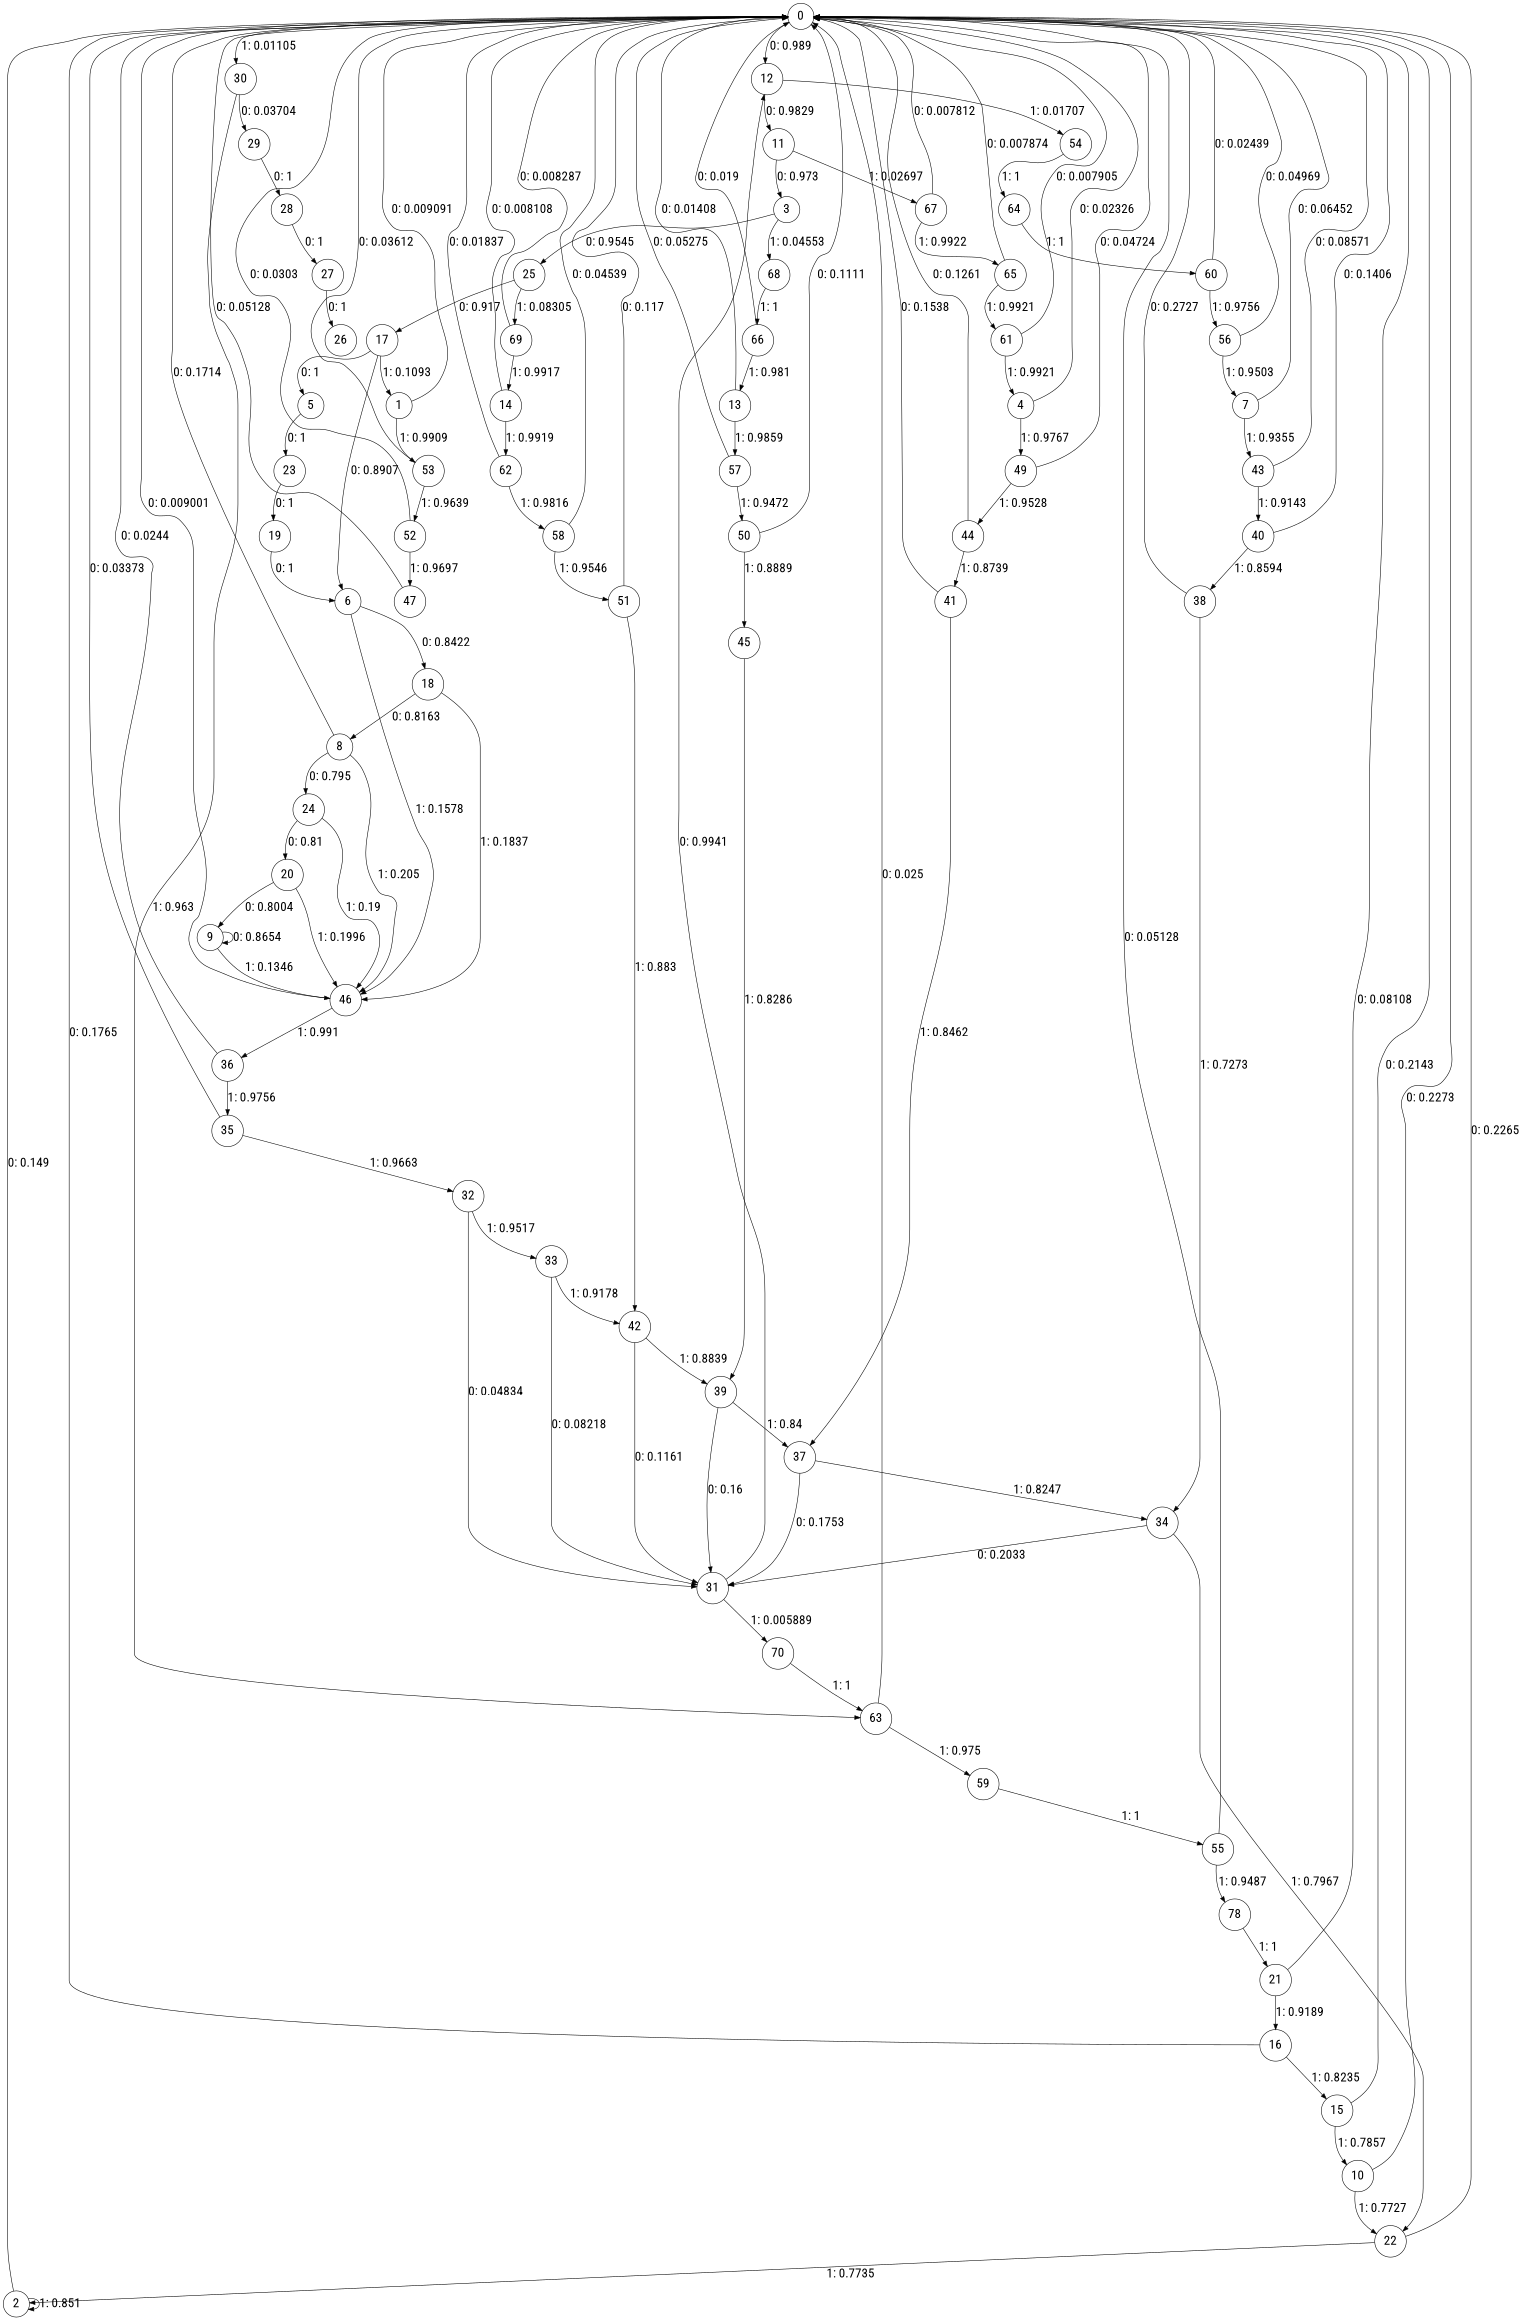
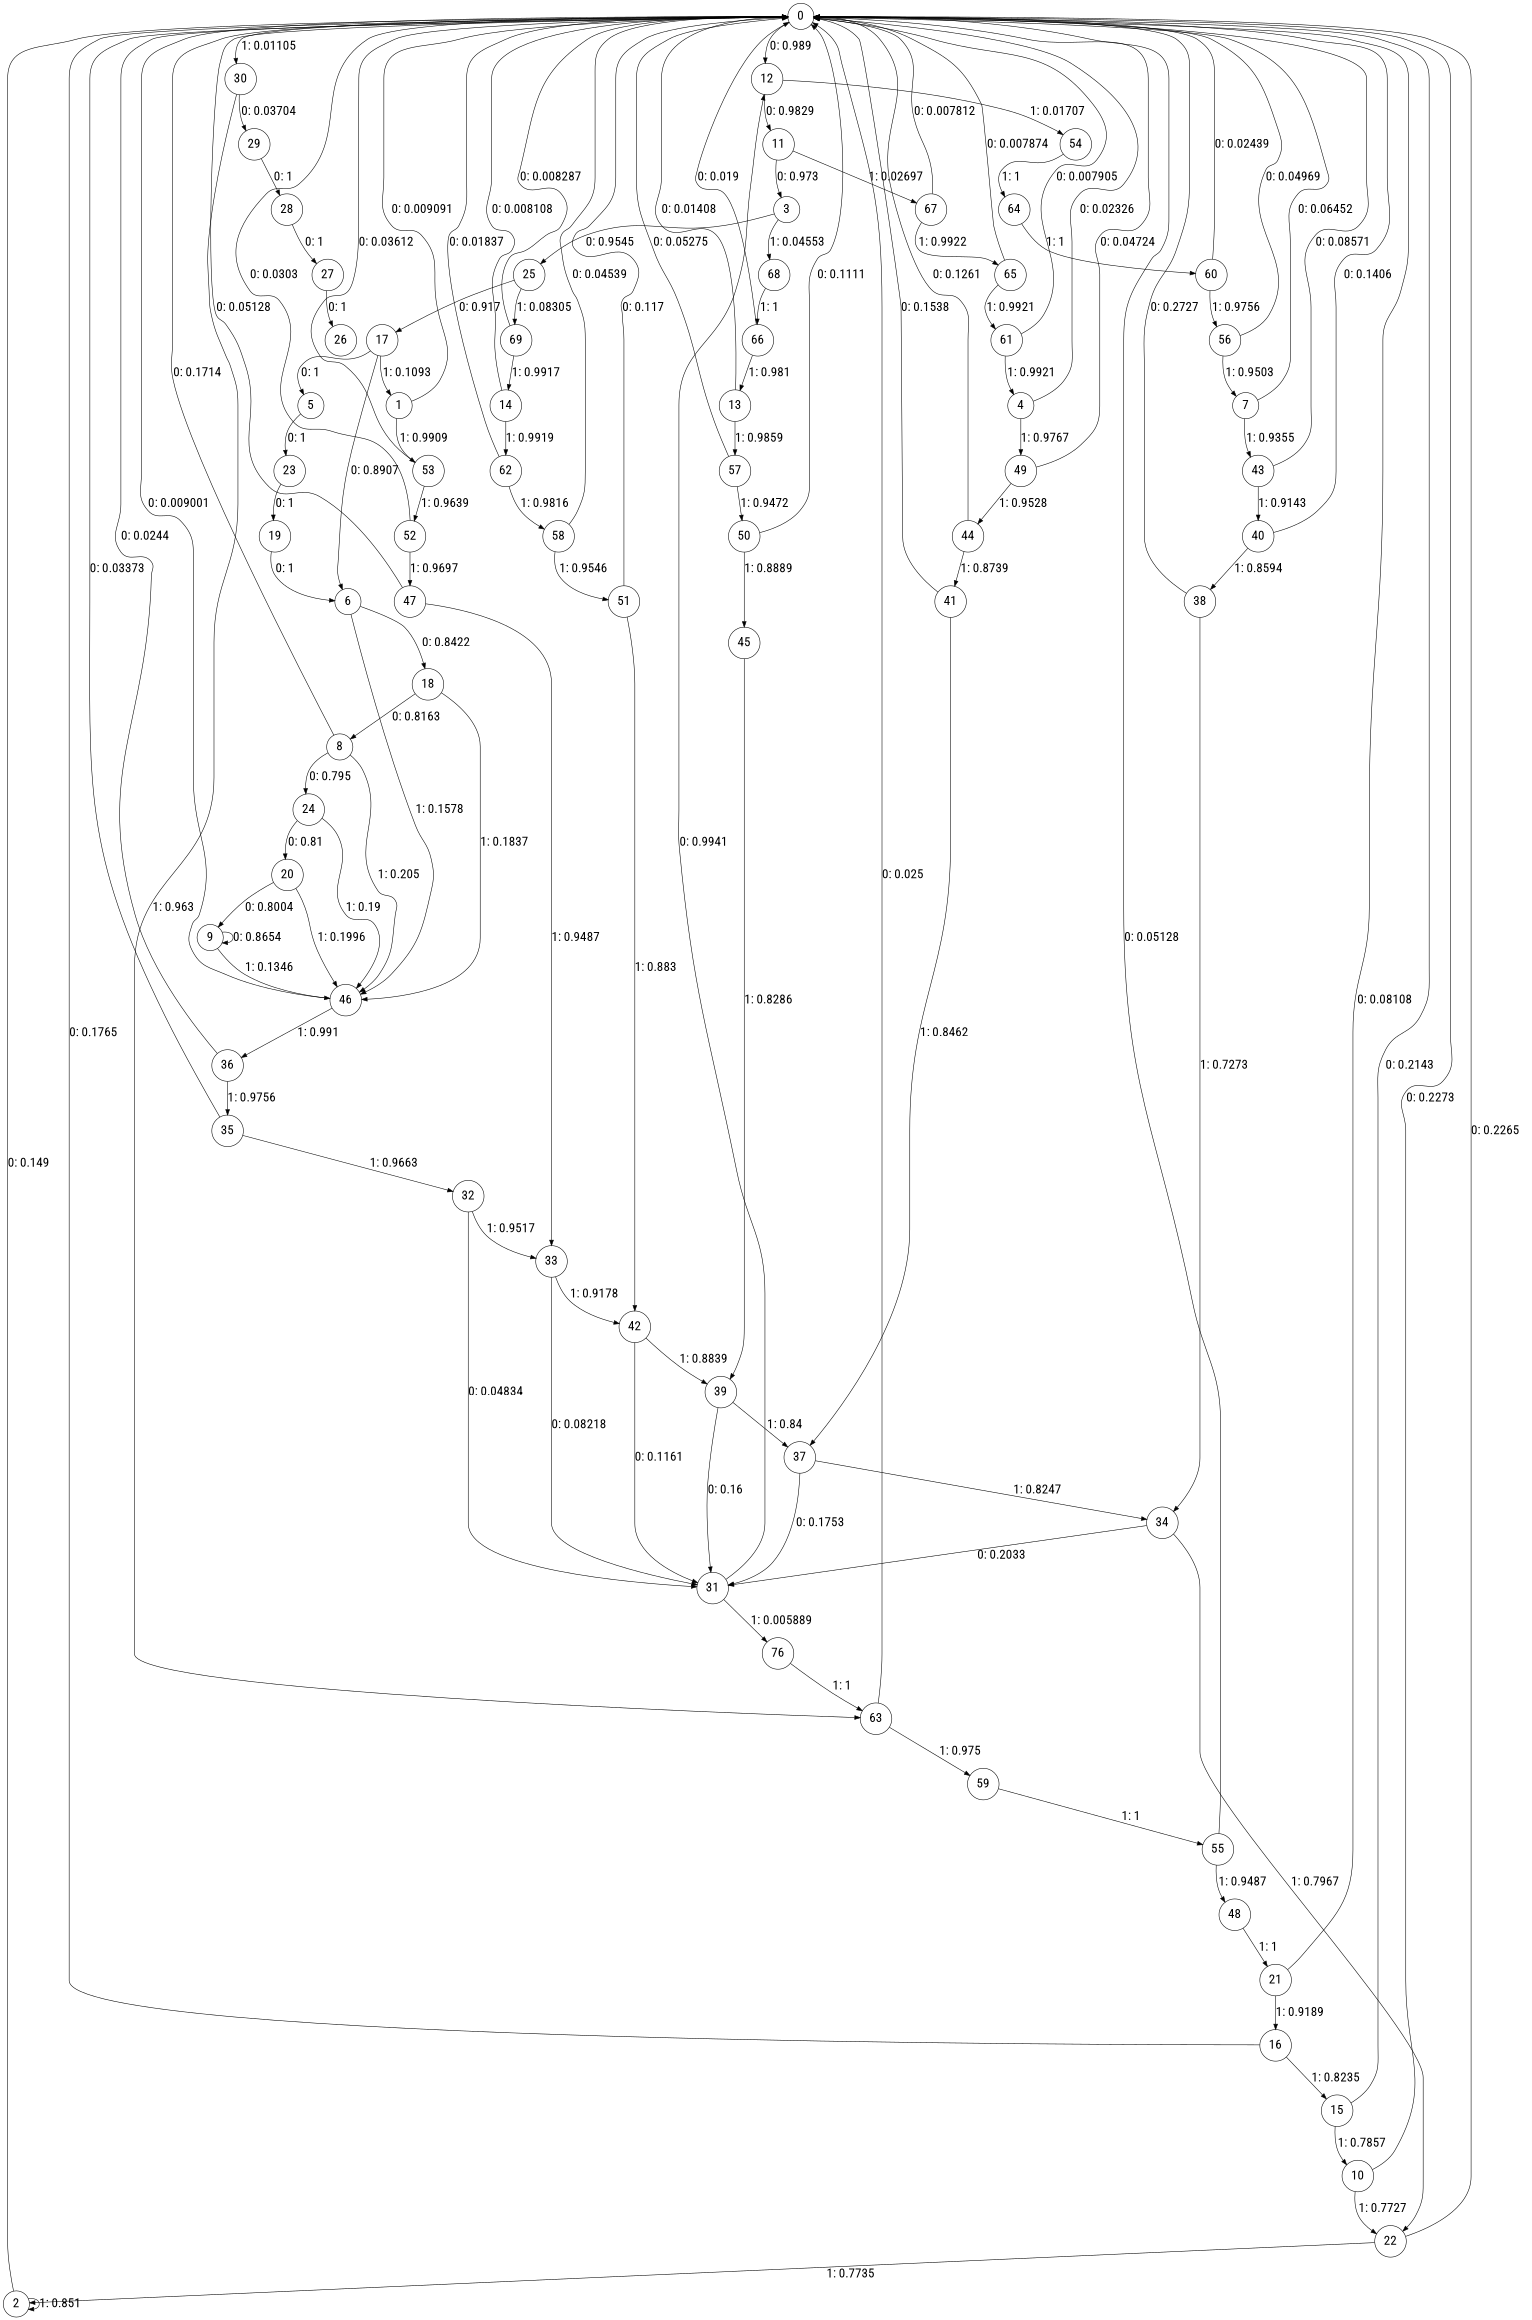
none -> (552, 881)
(778, 1653) -> (778, 1653)
(1235, 1915) -> (1235, 1915)
